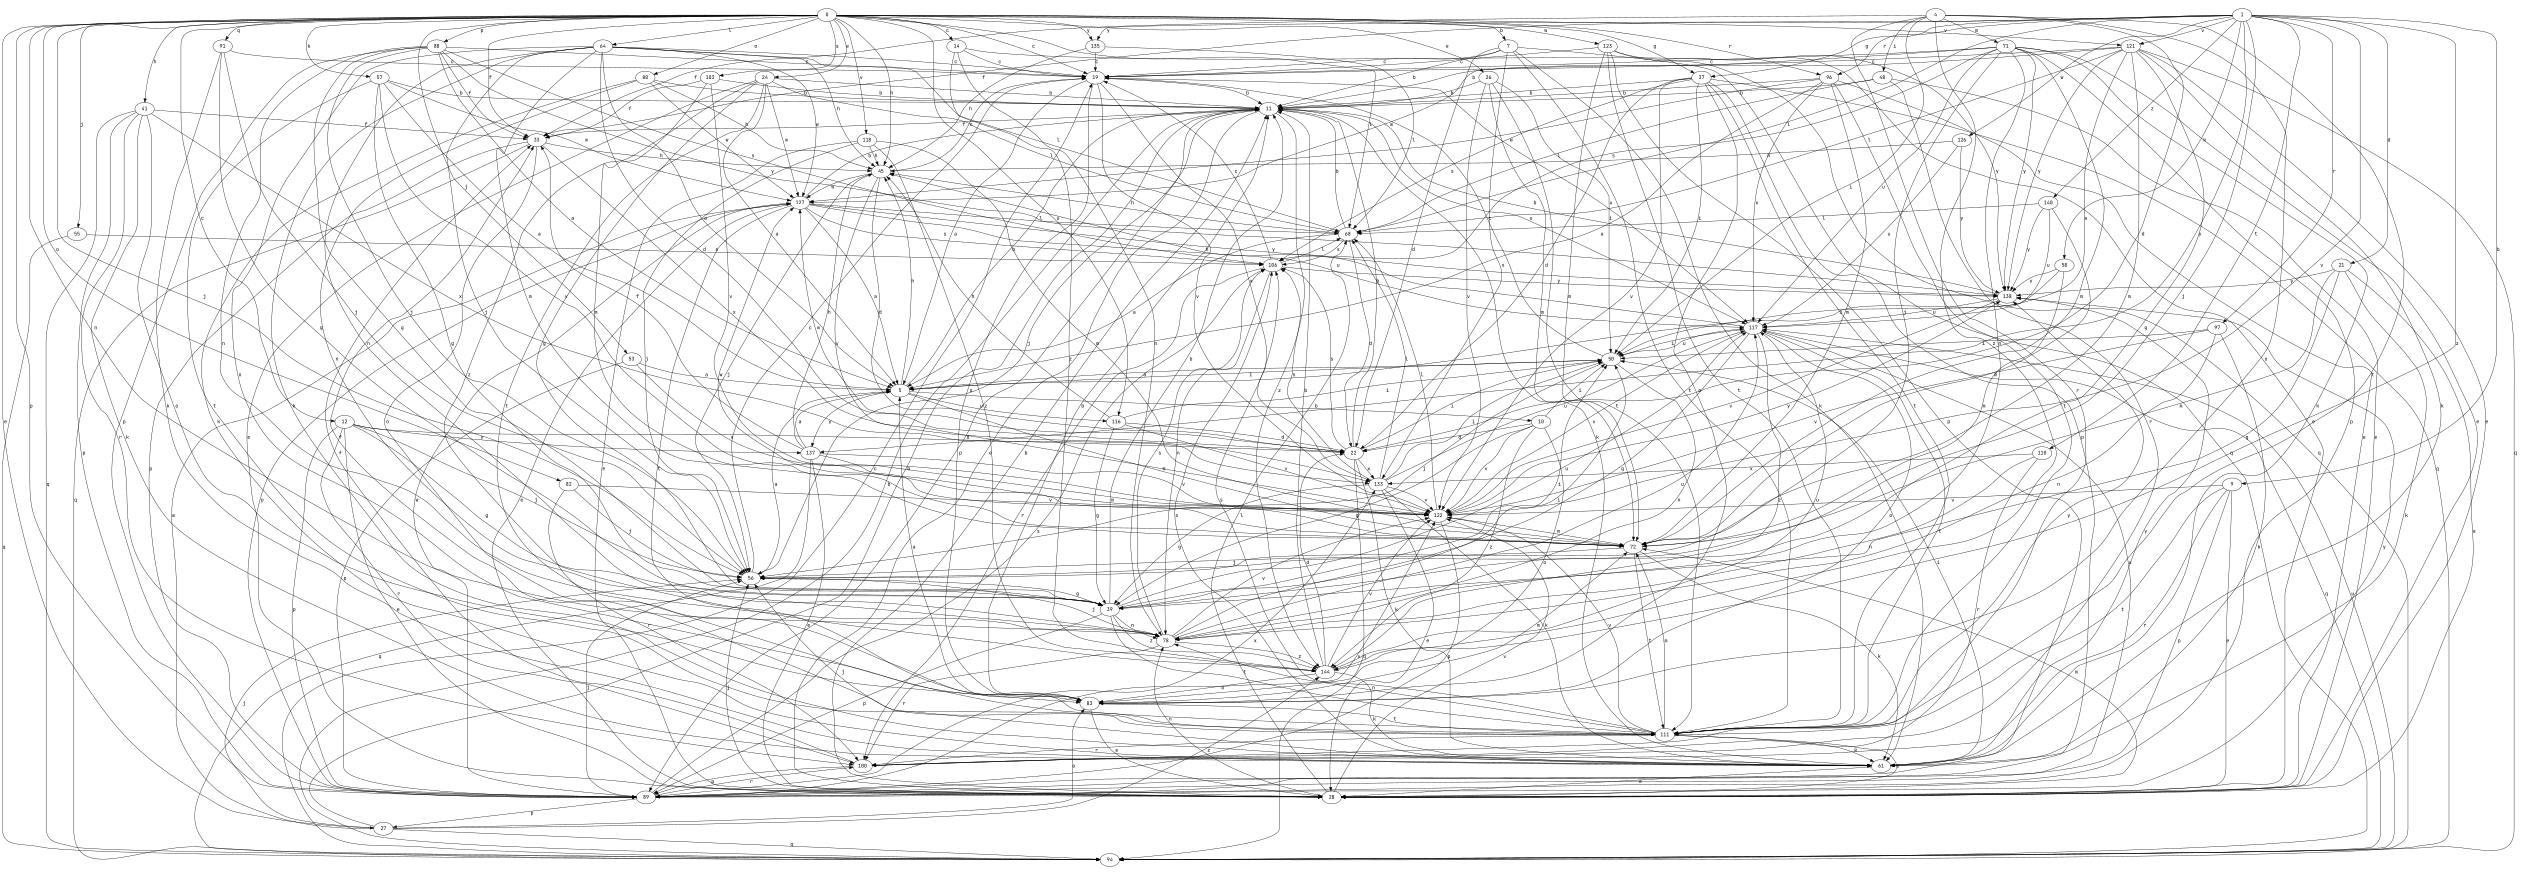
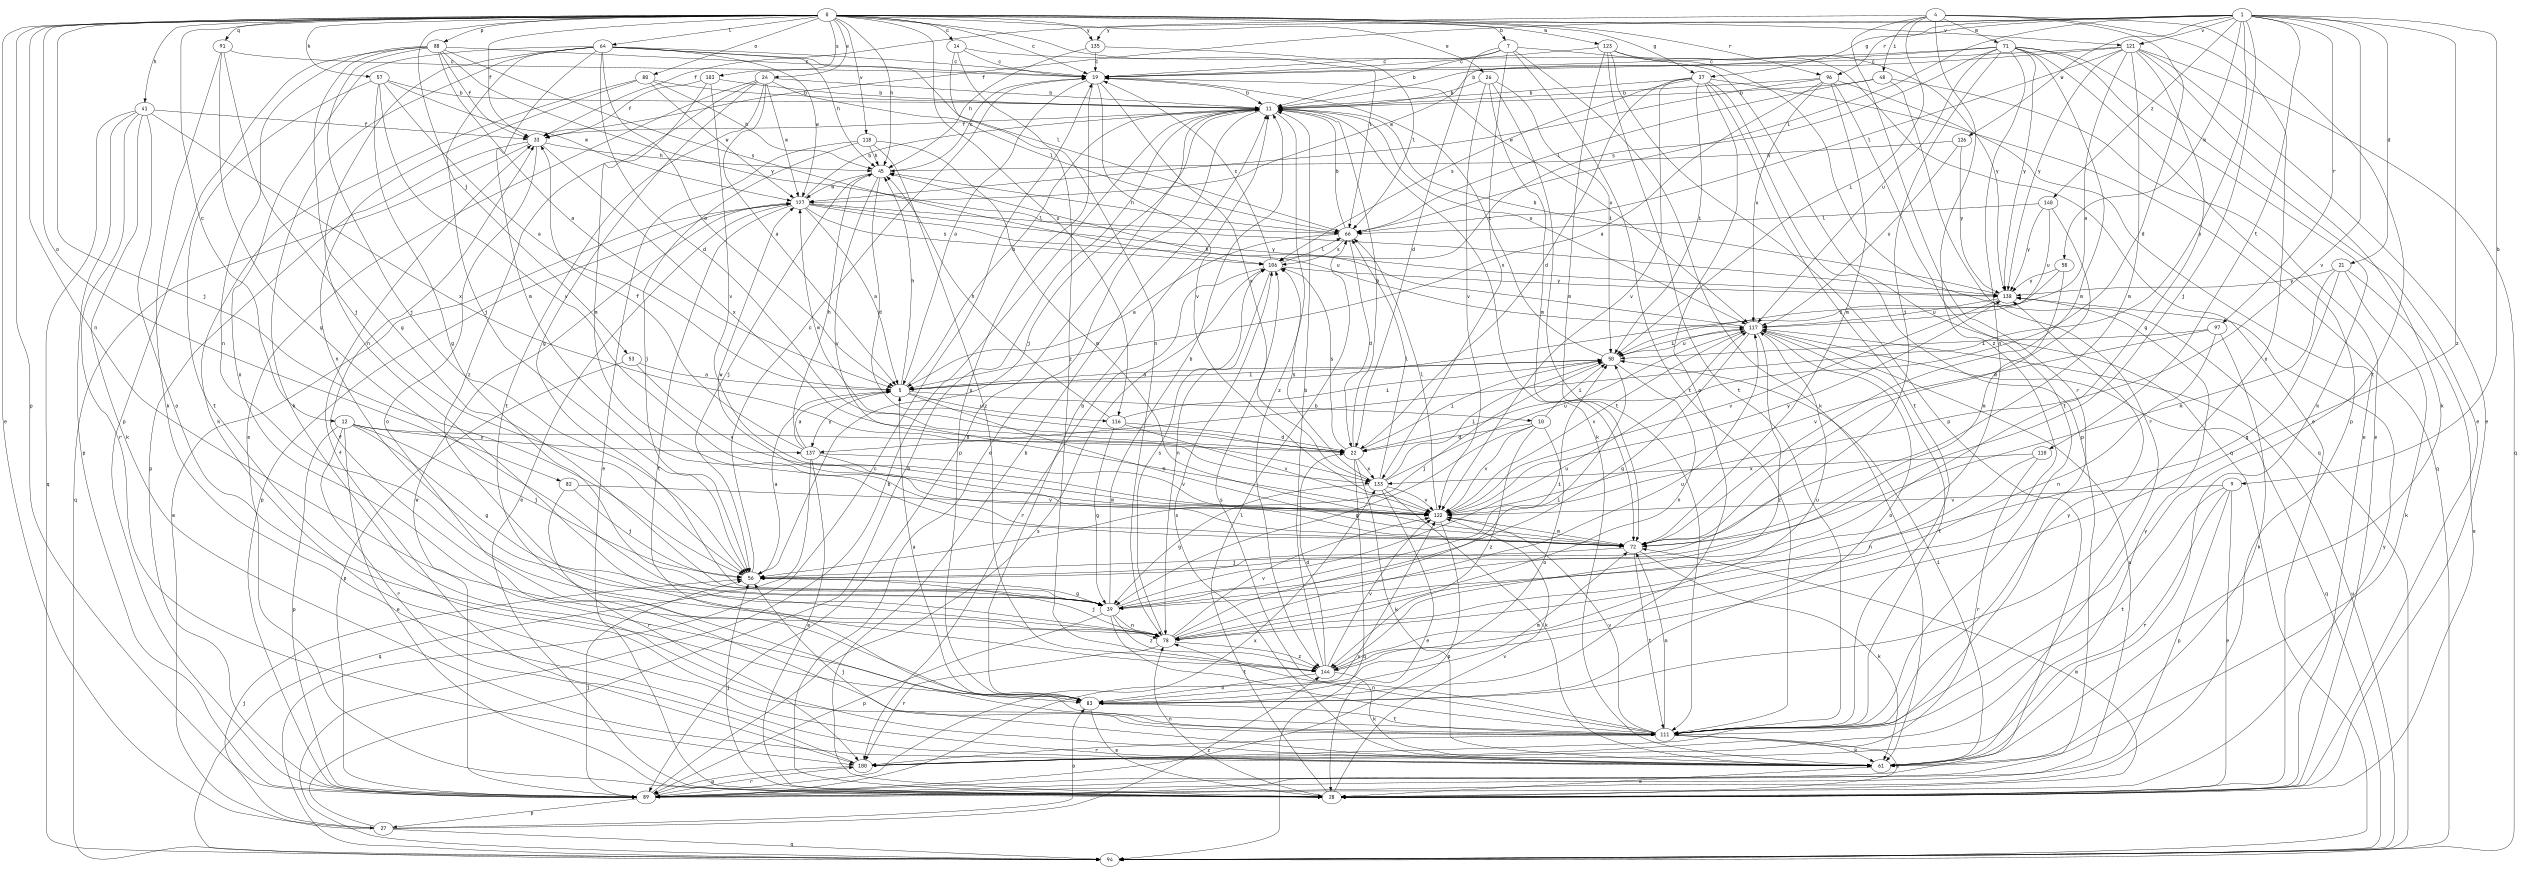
(77, 234) -> none
(1348, 234) -> (1348, 234)
